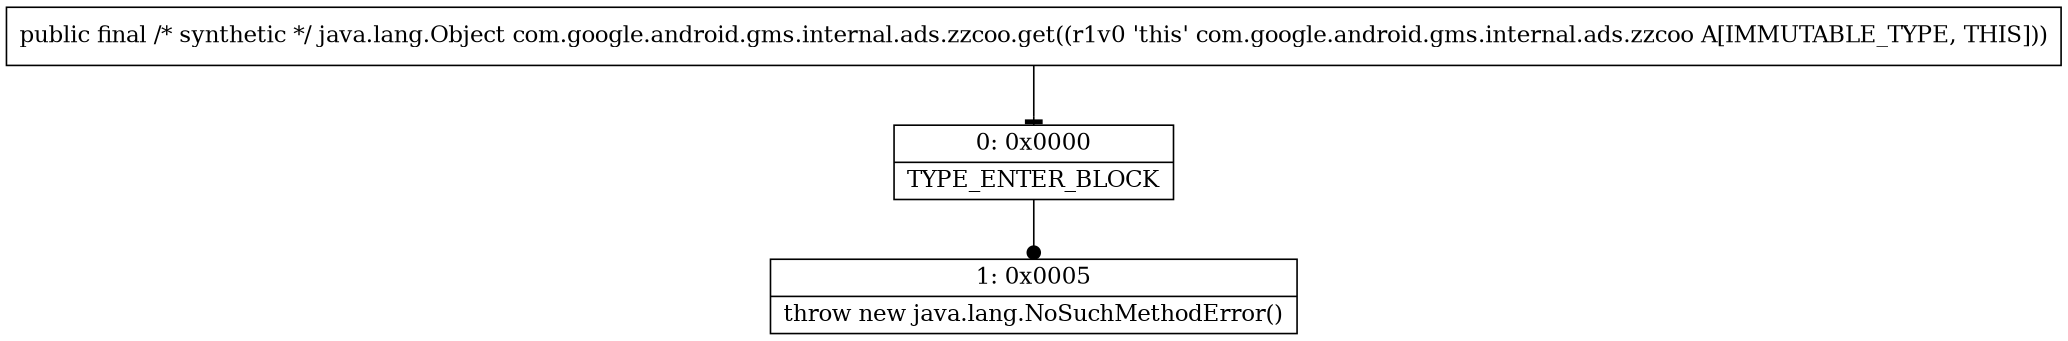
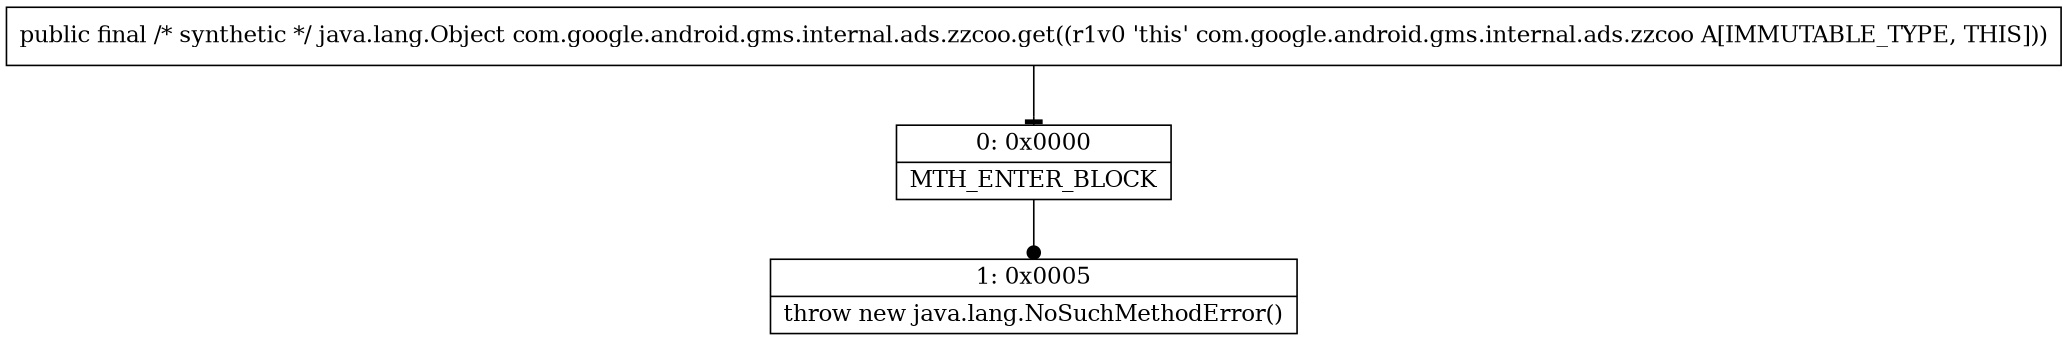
(1034, 180) -> (1034, 180)
